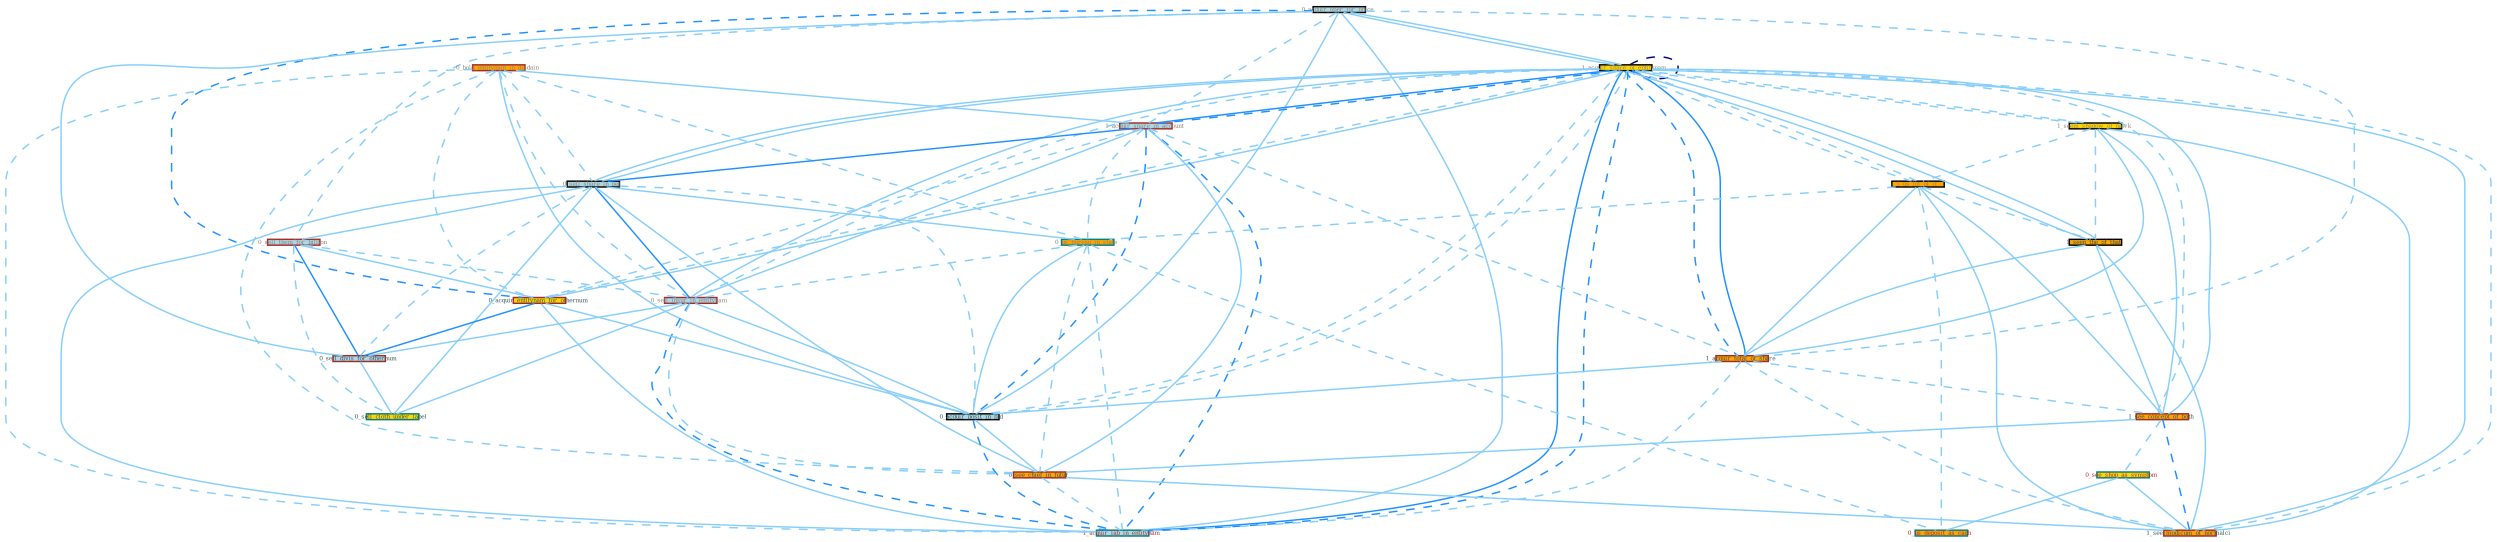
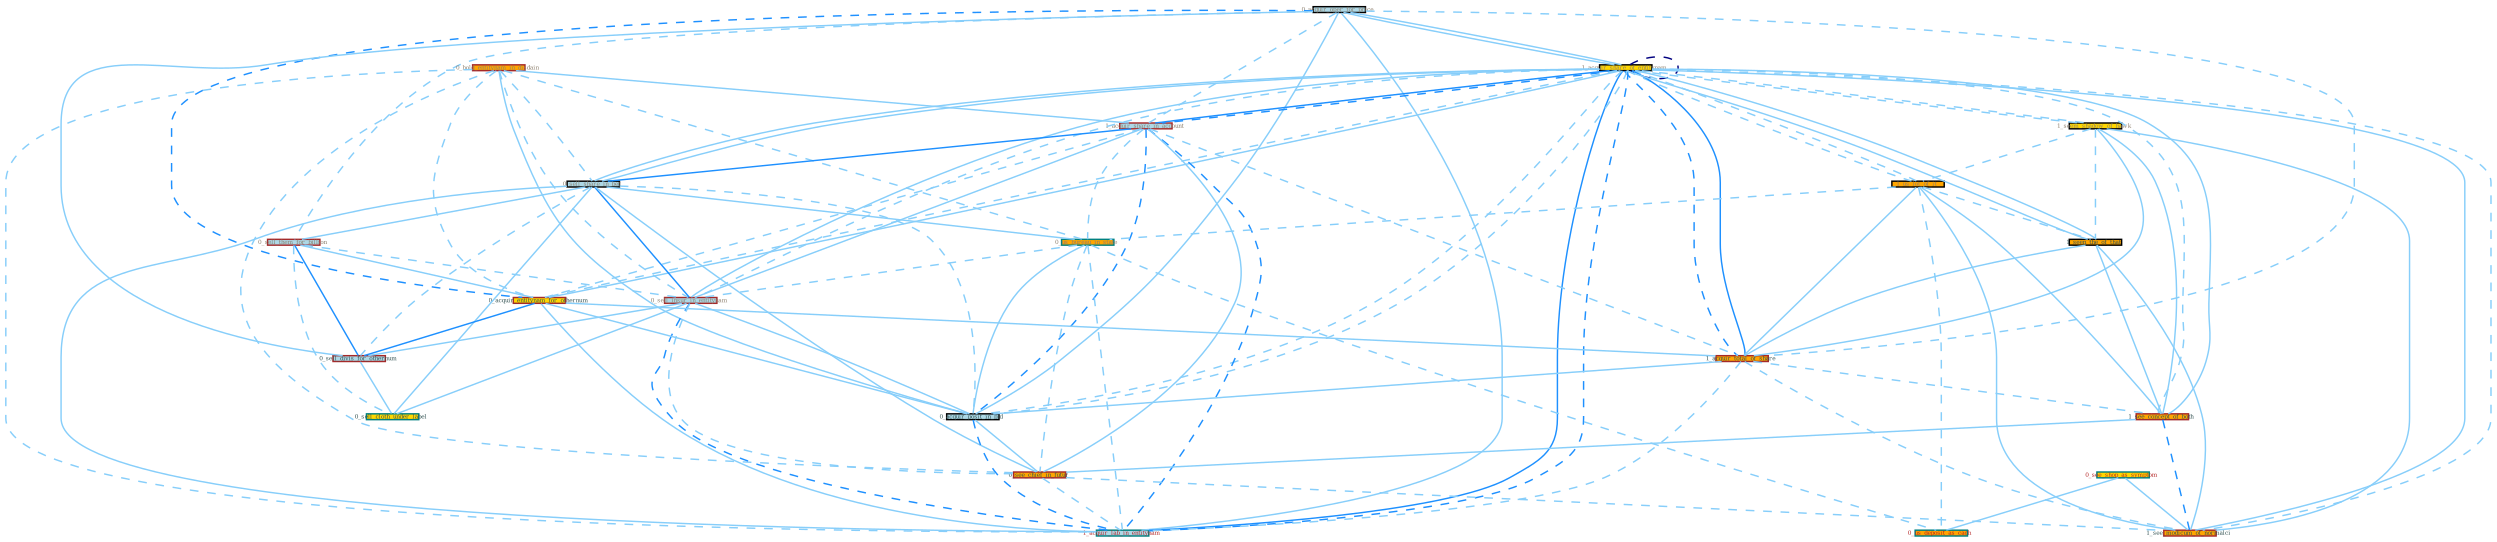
none -> (1141, 329)
(2143, 446) -> none
(1615, 504) -> (1615, 504)
